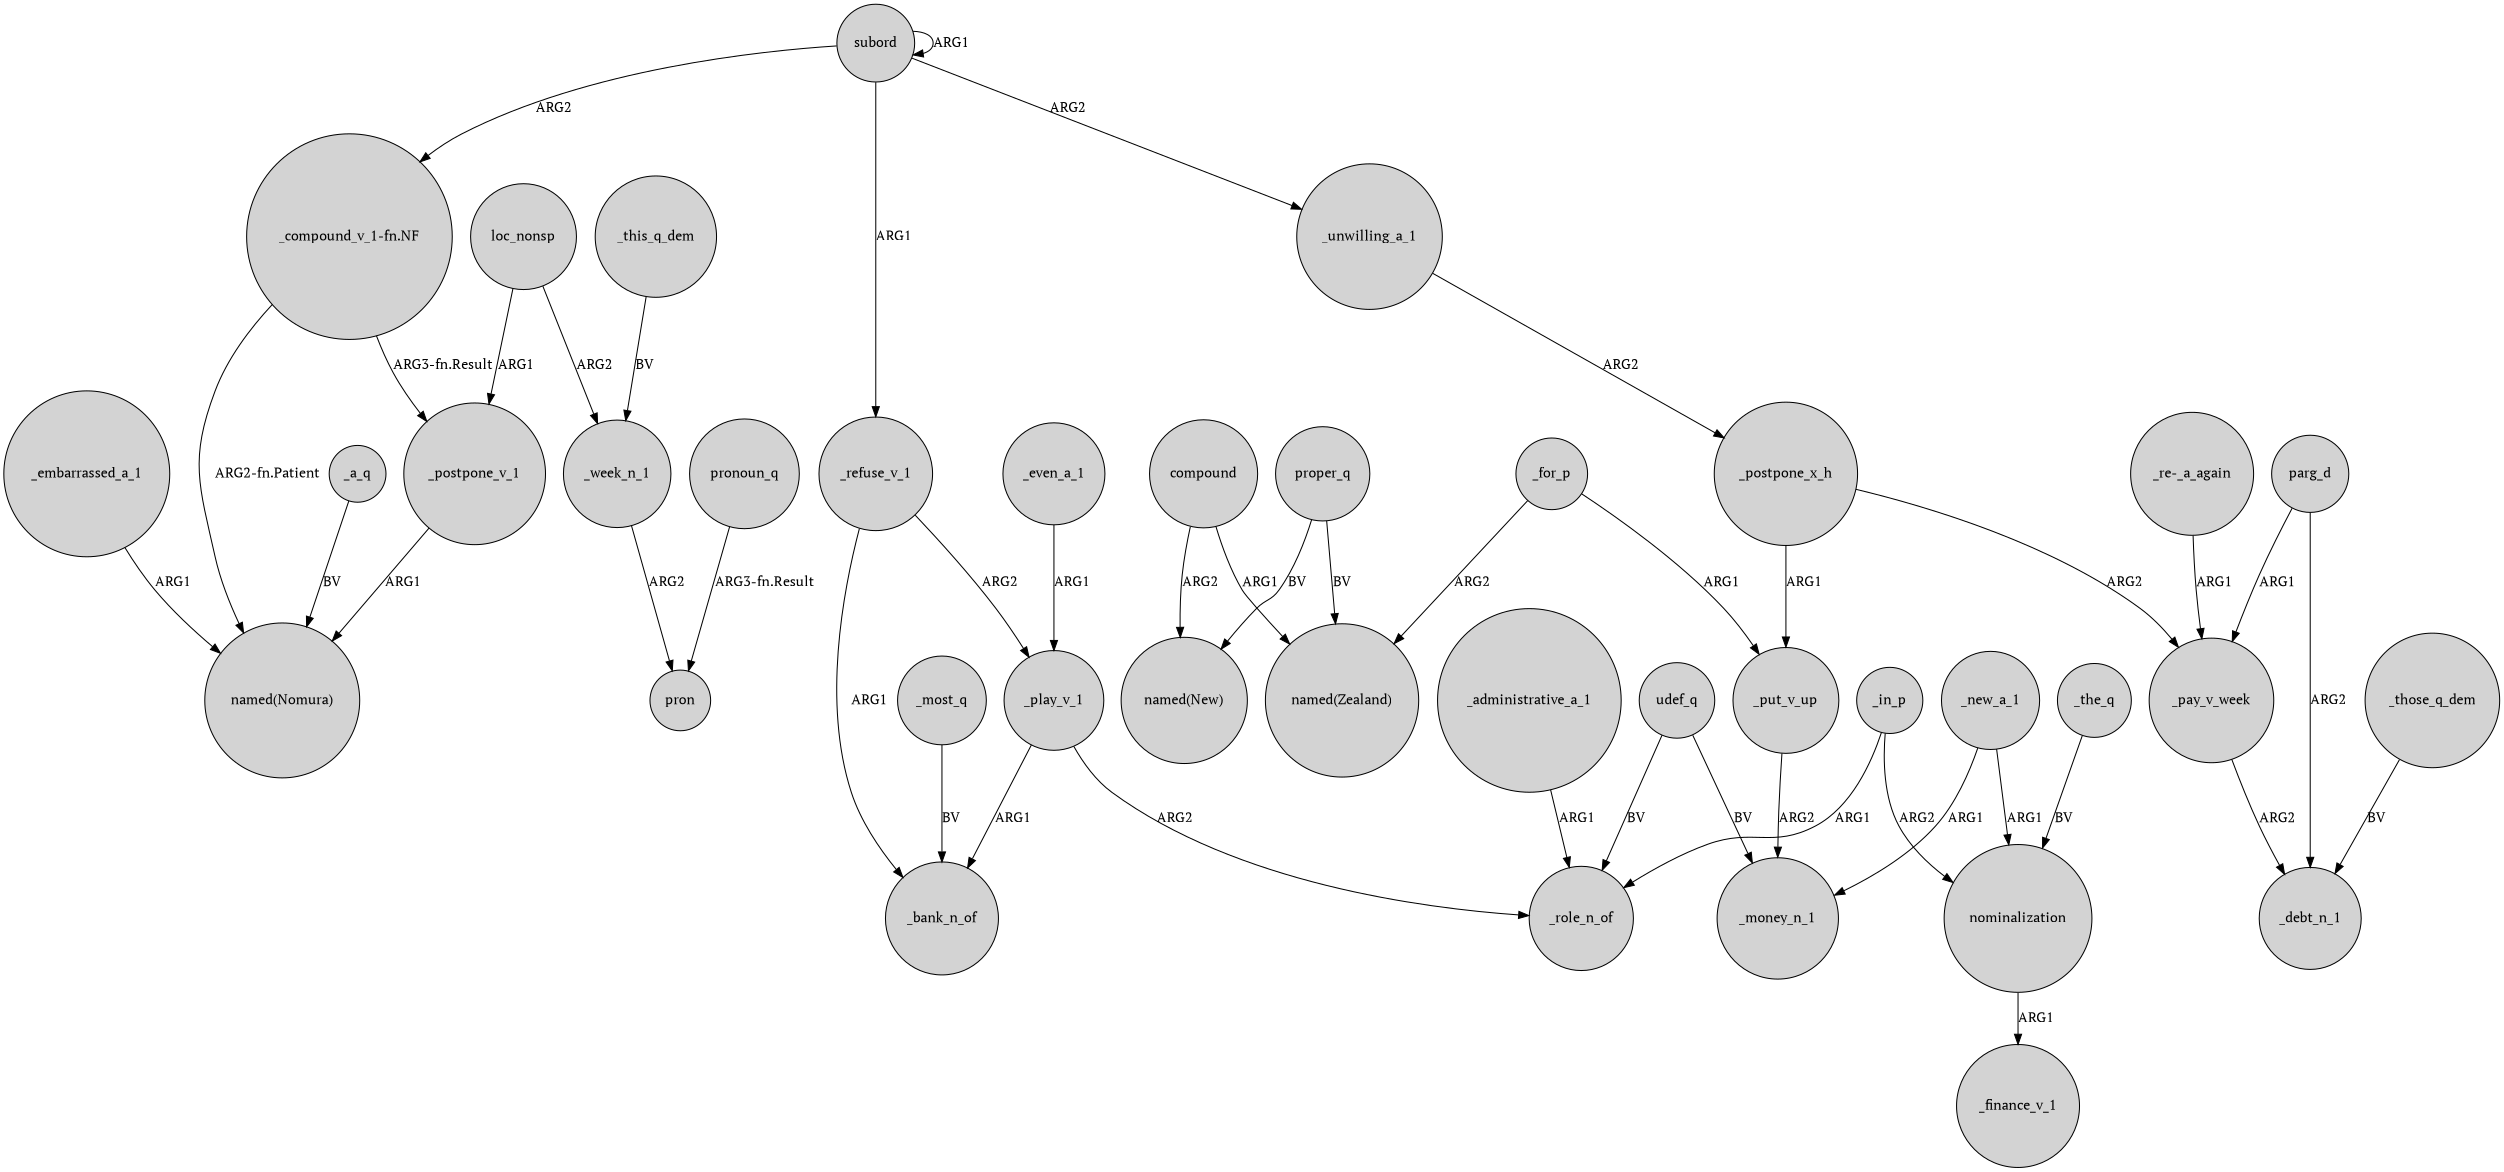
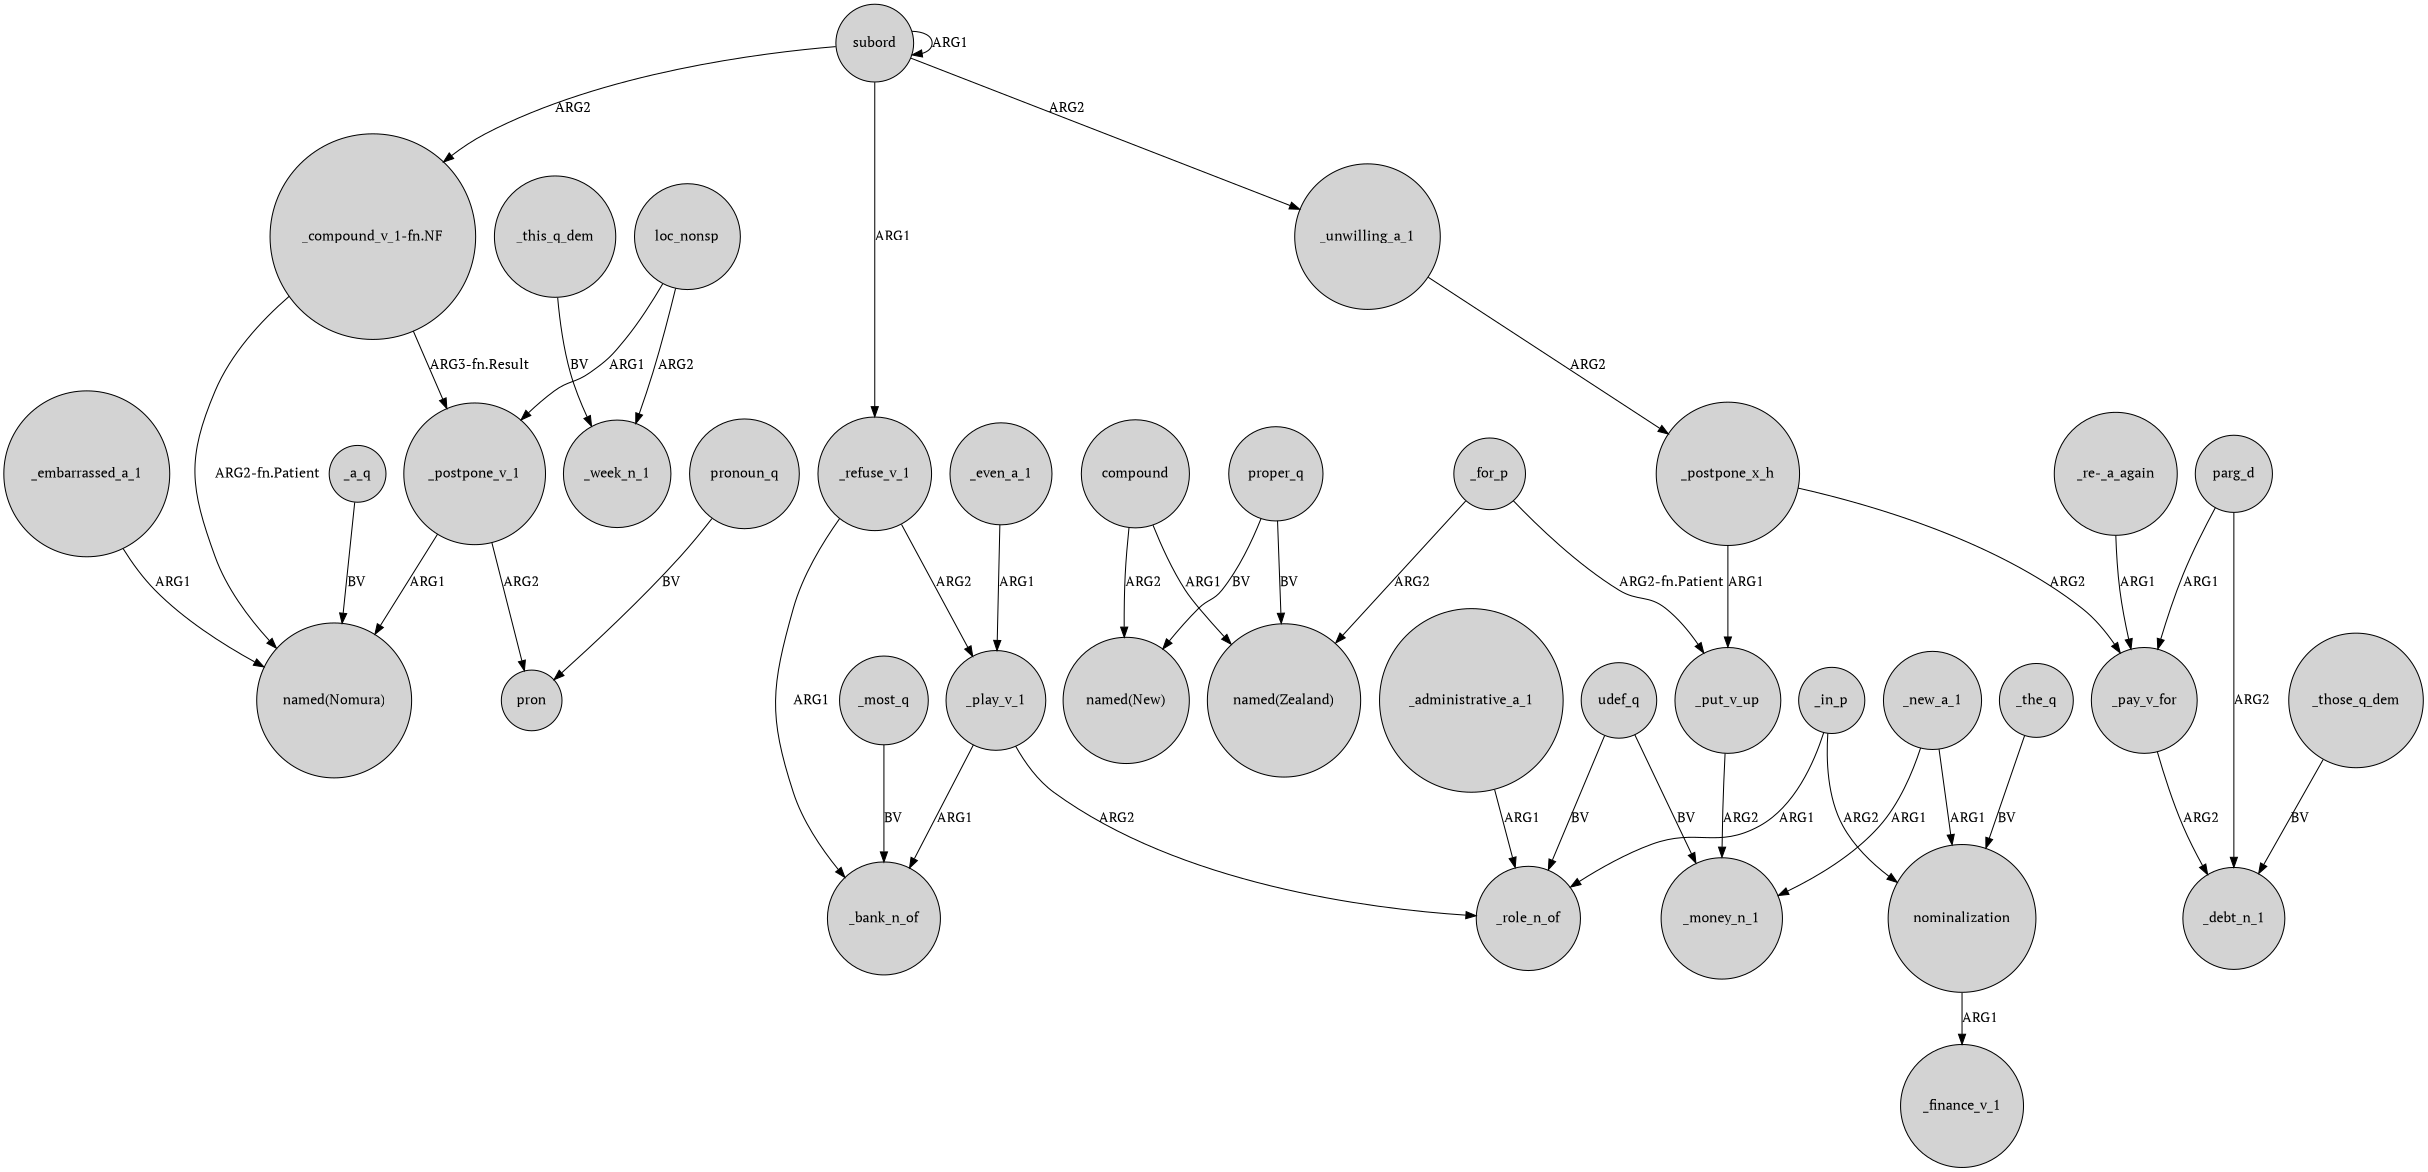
(765, 582) -> (672, 582)
(1722, 582) -> (1671, 582)
(650, 593) -> (507, 602)
(2211, 700) -> (2144, 700)
